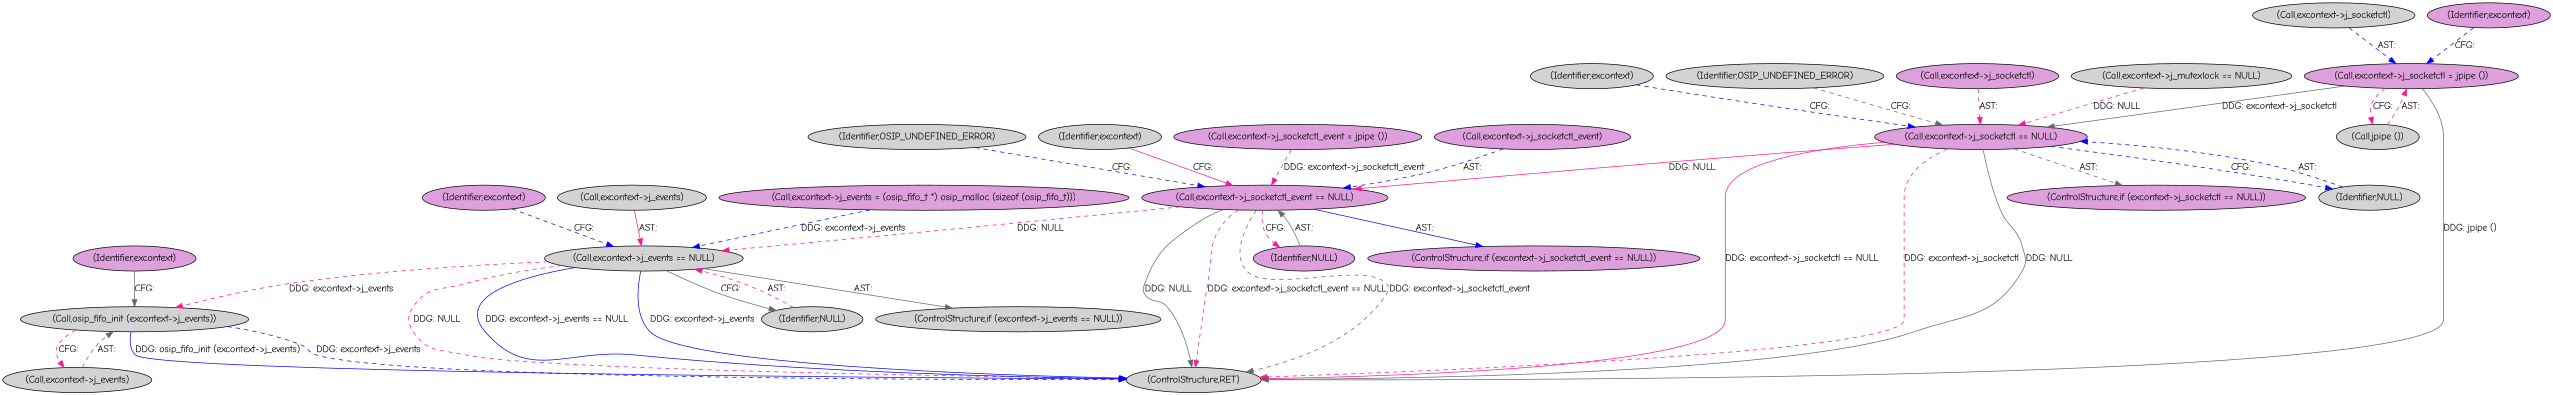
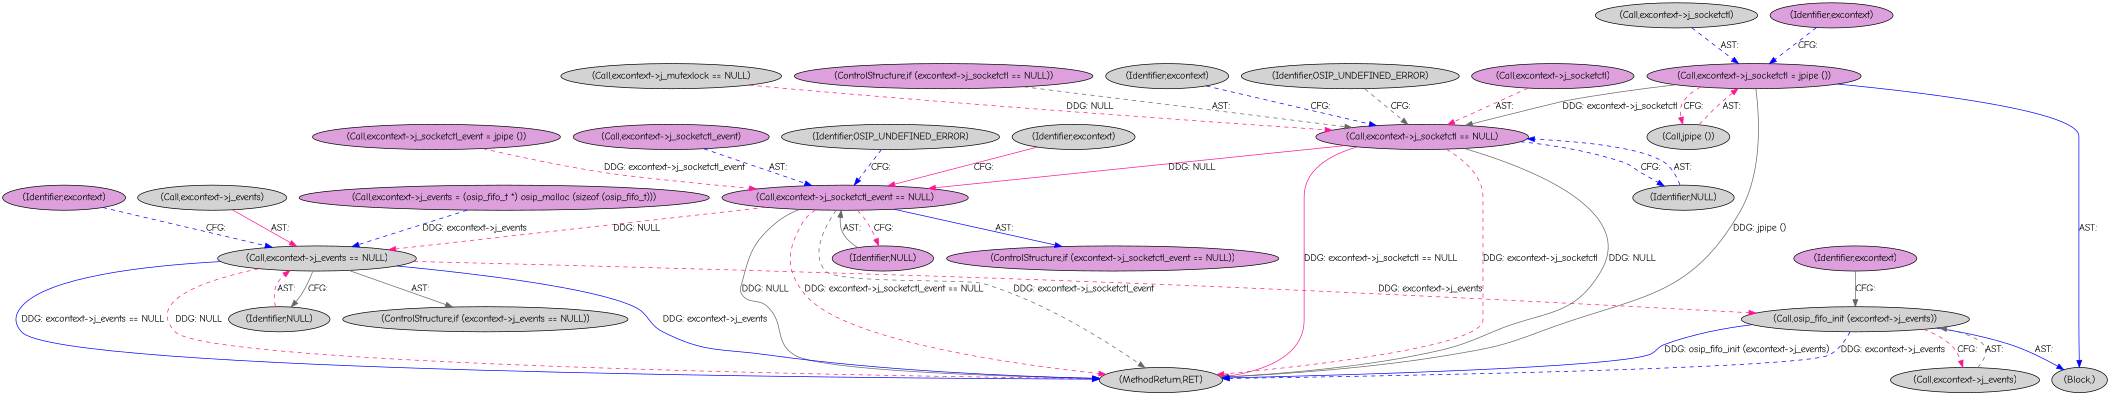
(2065, 166) -> (1184, 107)
(1194, 380) -> (1161, 380)
none -> (2080, 380)
